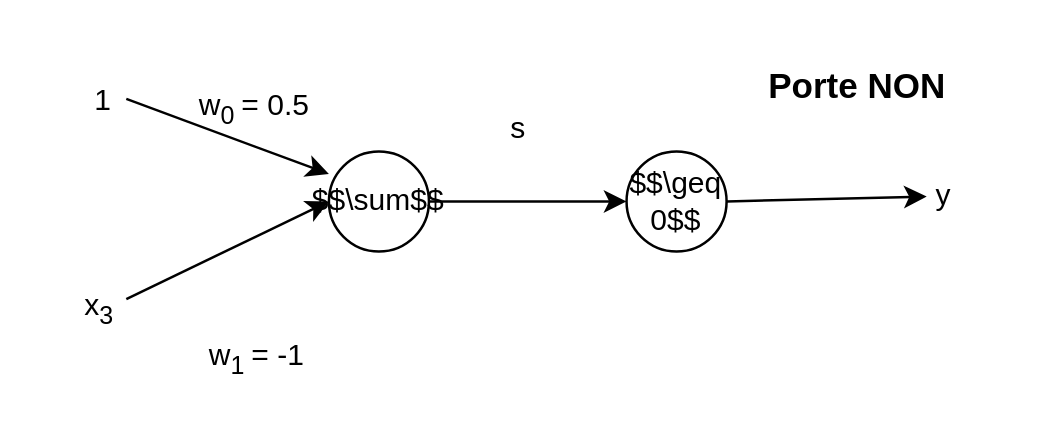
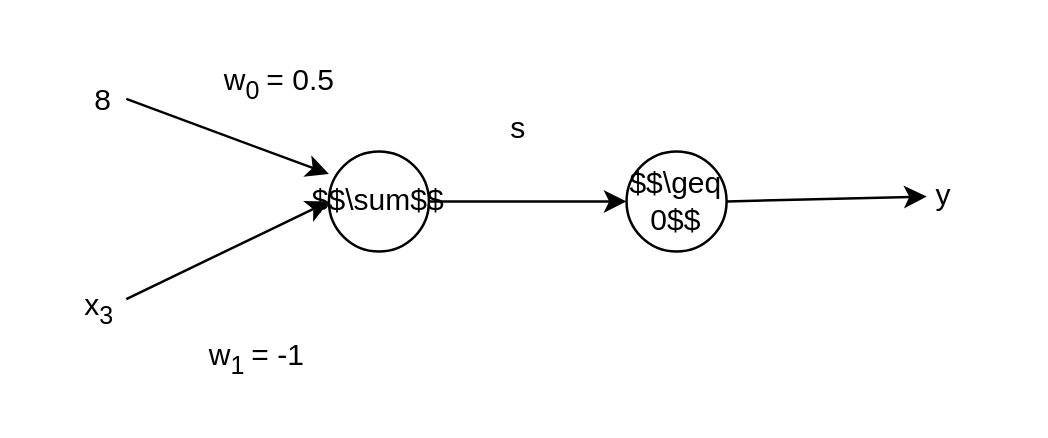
(856, 86) -> none
(104, 101) -> (104, 101)
(255, 109) -> (280, 84)
